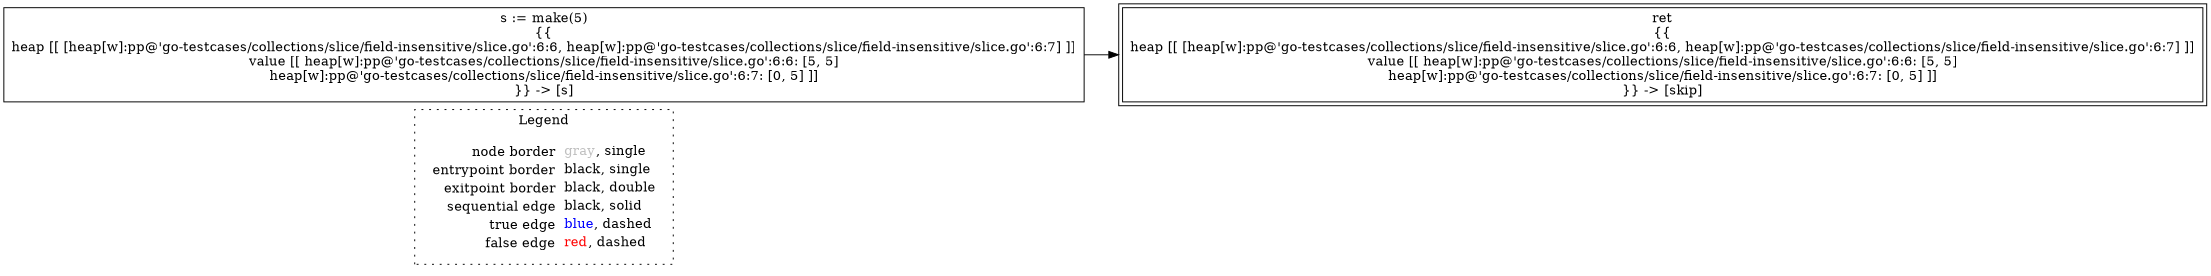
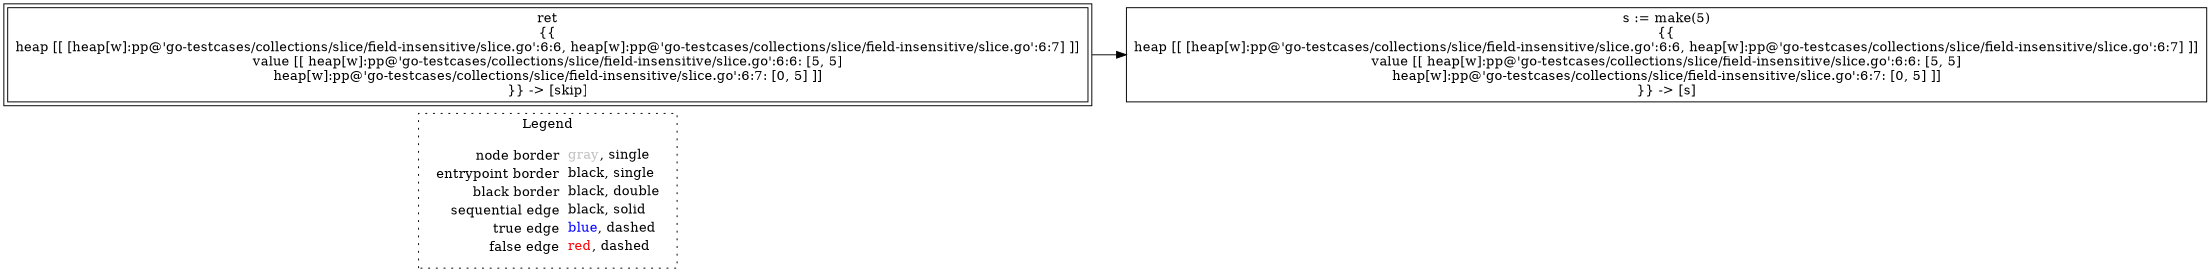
(1096, 55) -> (1104, 55)
(502, 188) -> (519, 192)
